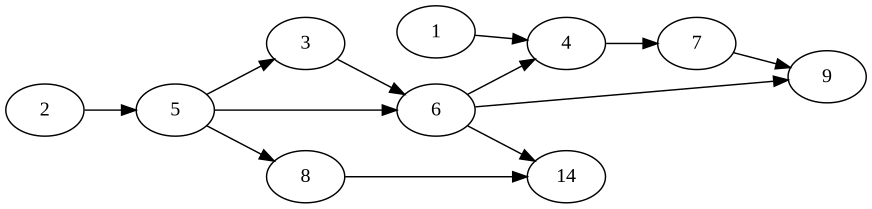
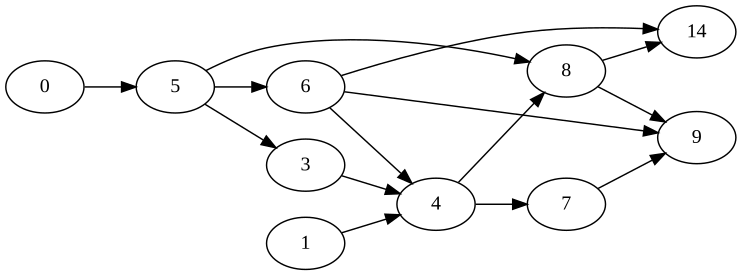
(364, 73) -> (364, 183)
none -> (625, 101)
(45, 110) -> (45, 87)
none -> (496, 143)
